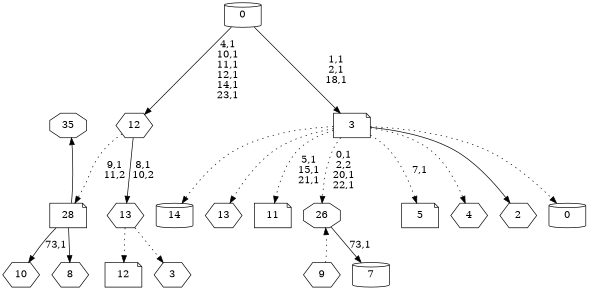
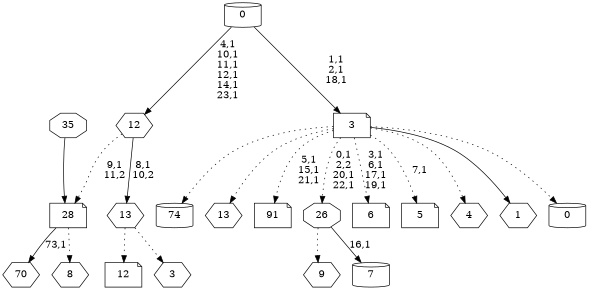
(73, 174) -> (64, 167)
(175, 215) -> (175, 215)
(273, 215) -> (273, 215)
none -> (371, 215)
(518, 215) -> (518, 215)
(69, 242) -> (69, 242)
(360, 245) -> (360, 245)
(326, 249) -> (317, 242)
(21, 275) -> (21, 275)
